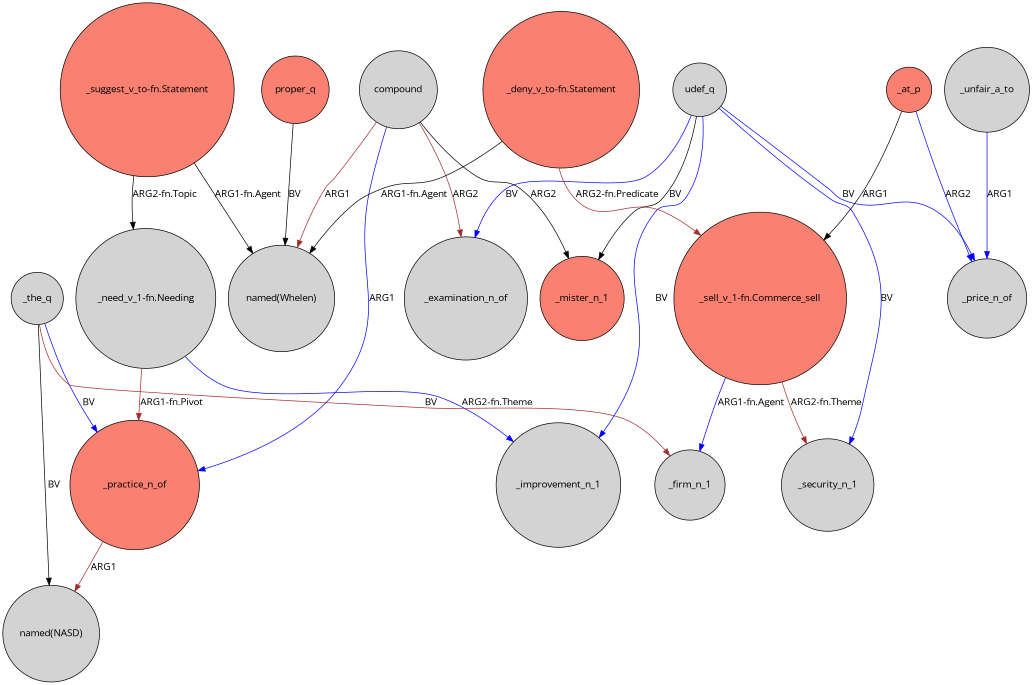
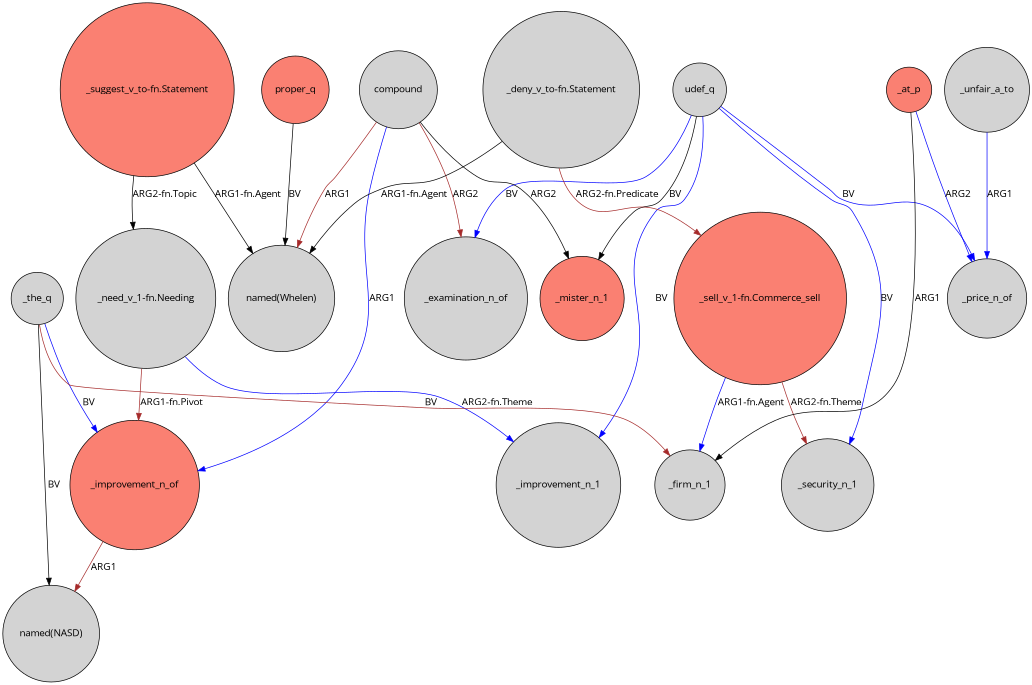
(561, 90) -> (561, 90)
(872, 177) -> (907, 346)
(135, 485) -> (135, 485)
